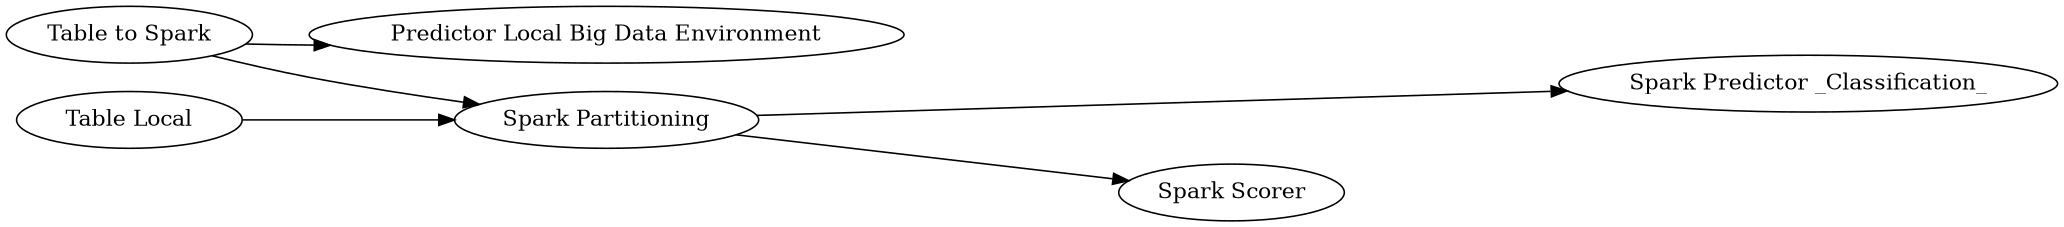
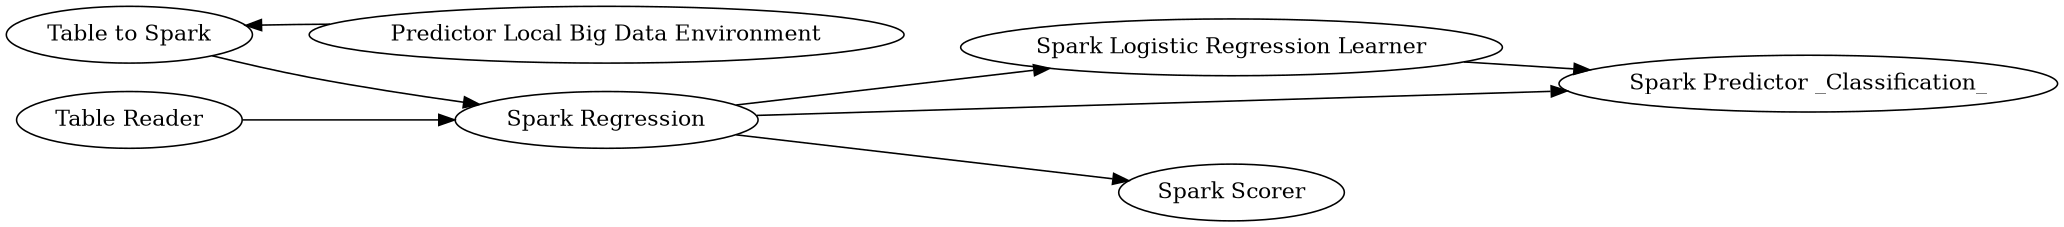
(280, 45) -> (296, 25)
none -> (1232, 47)
(129, 120) -> (129, 120)
(607, 120) -> (607, 120)
